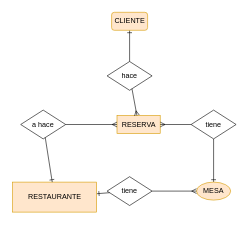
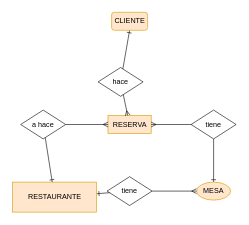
(130, 76) -> (121, 82)
(139, 125) -> (130, 125)
